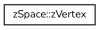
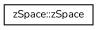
(50, 15) -> (49, 15)
